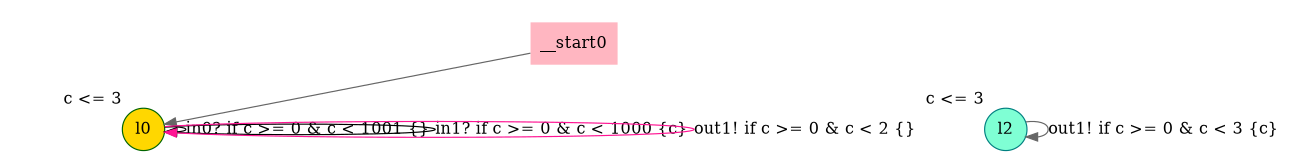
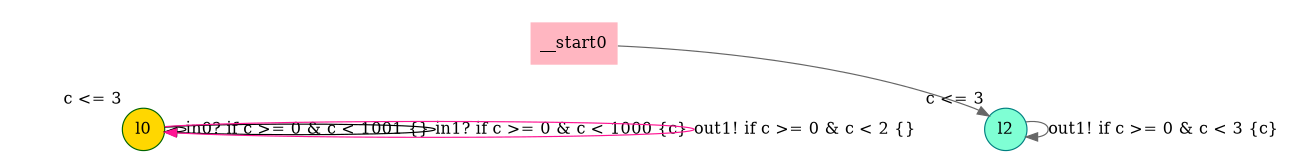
(353, 88) -> (801, 65)
